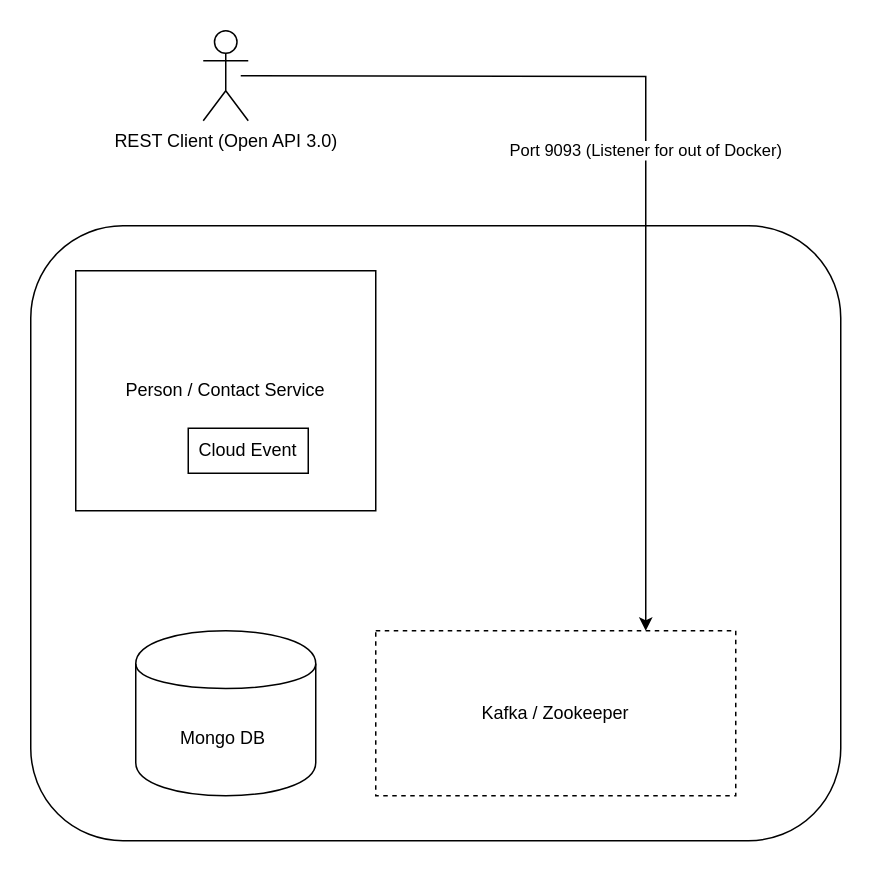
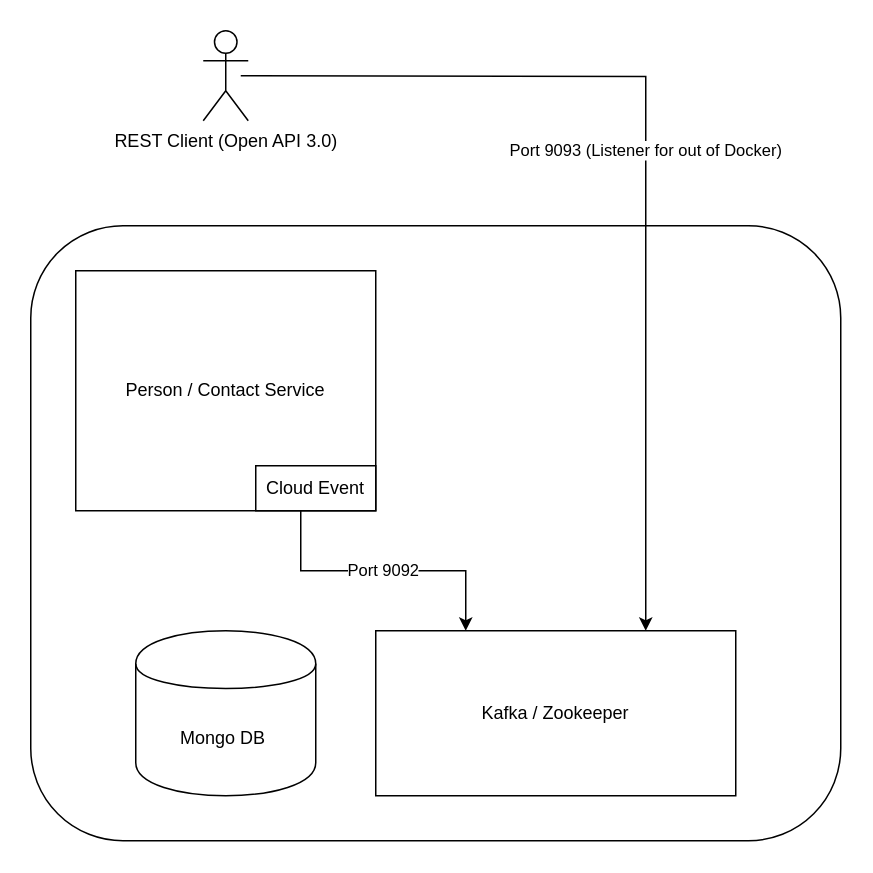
(248, 451) -> (316, 488)
none -> (377, 571)
(556, 713) -> (556, 713)
